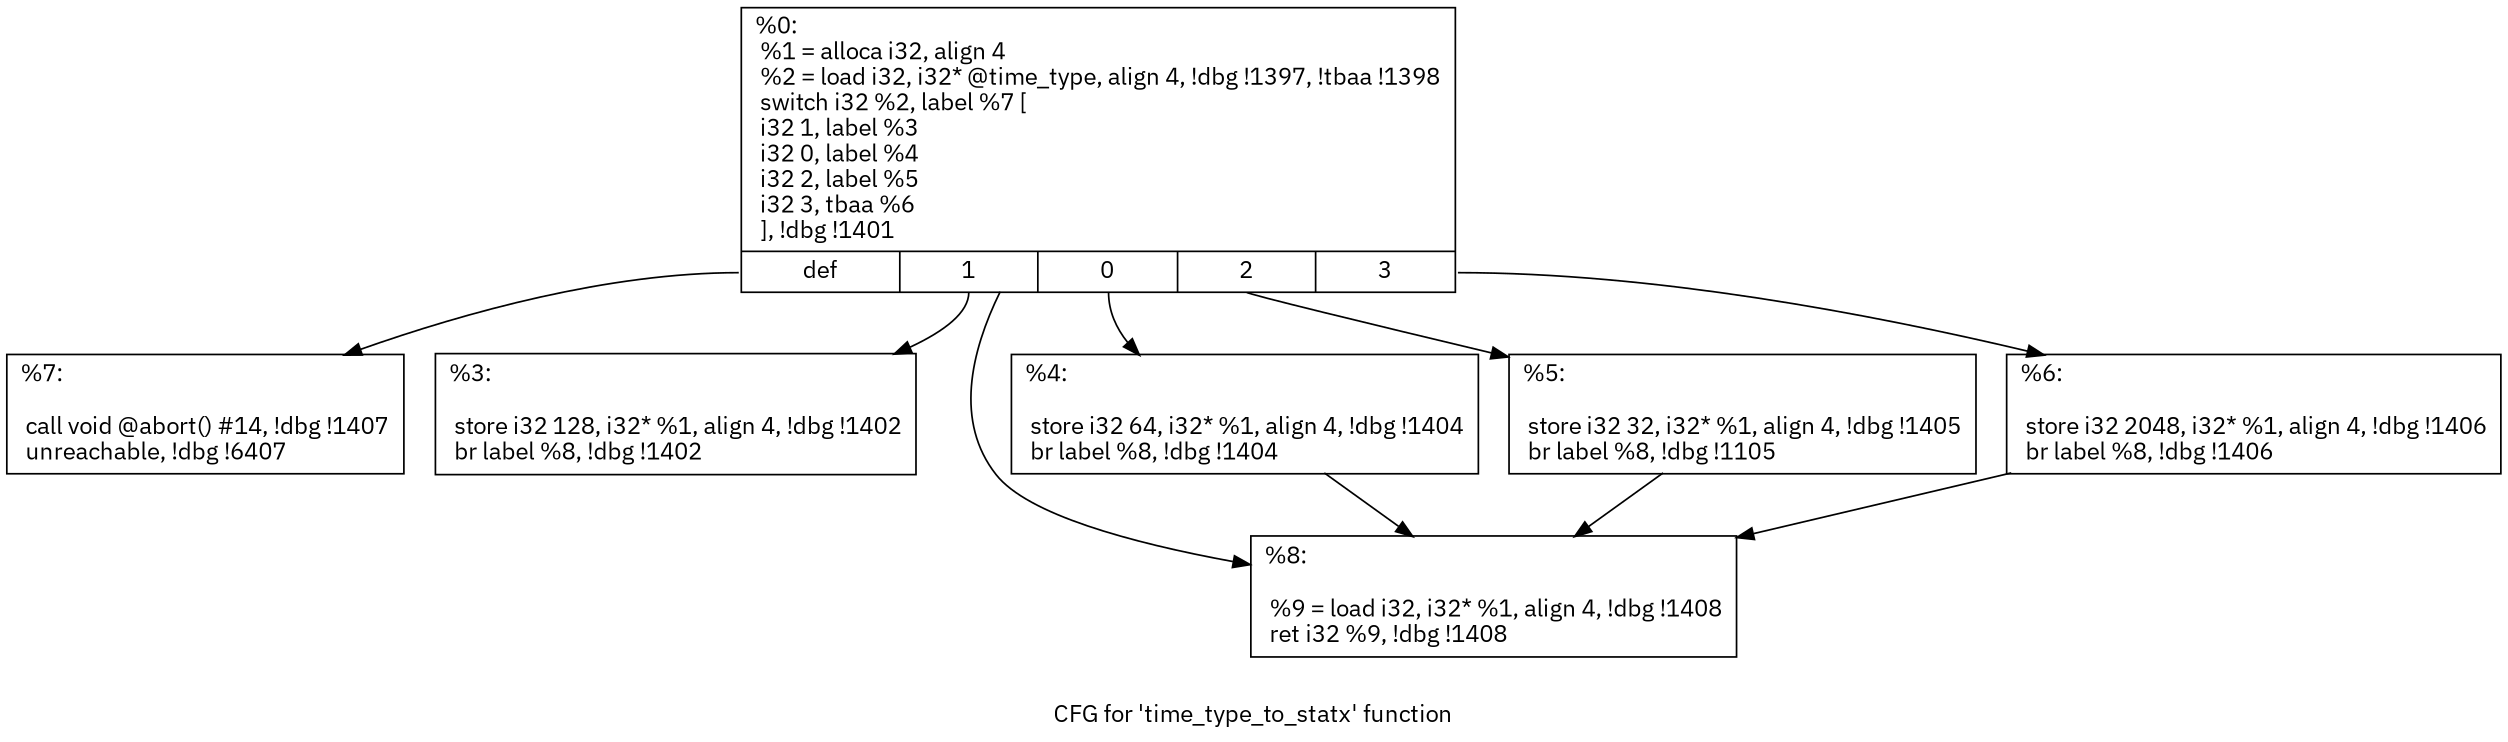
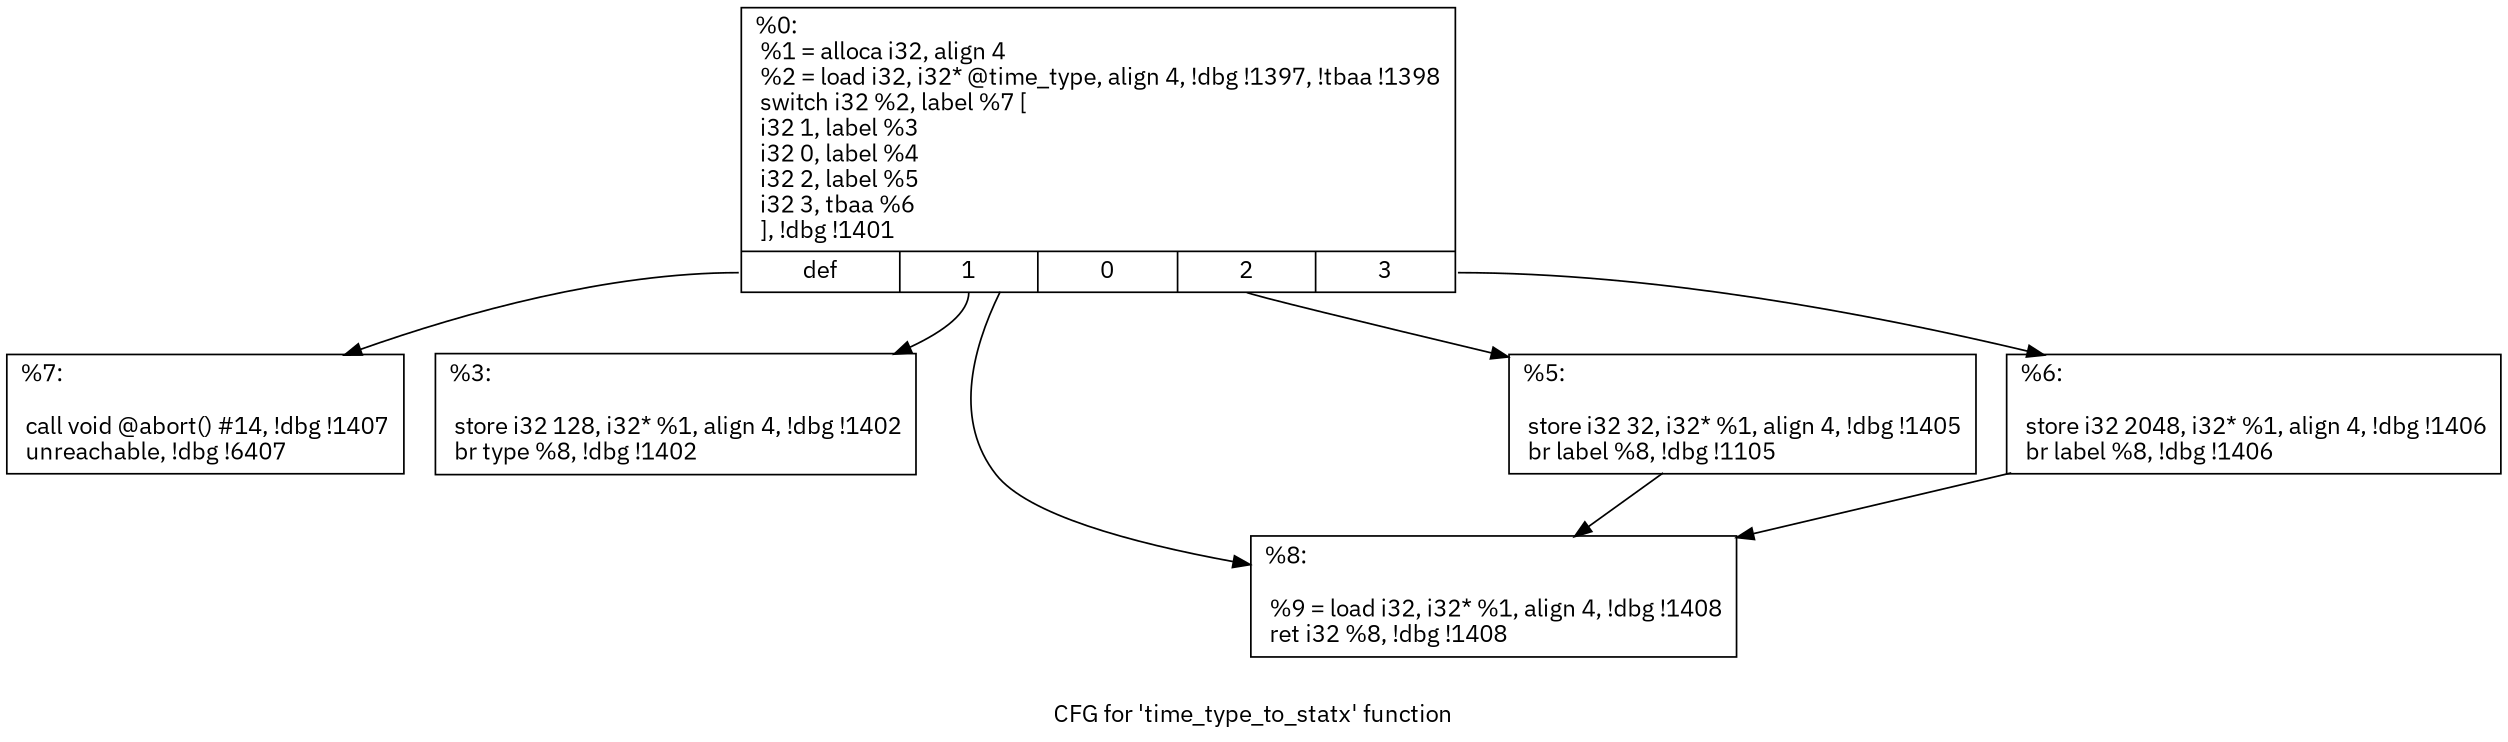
(1245, 414) -> none
(576, 452) -> (573, 452)
(1386, 635) -> (1386, 635)
